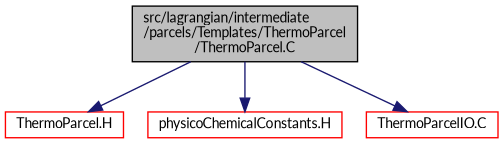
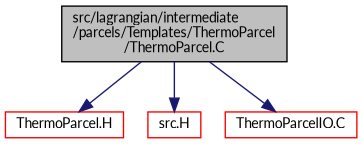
(245, 125) -> (174, 125)
